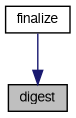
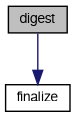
(38, 52) -> (38, 52)
